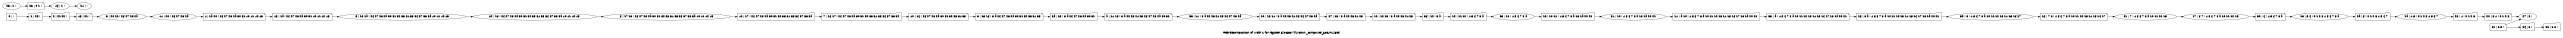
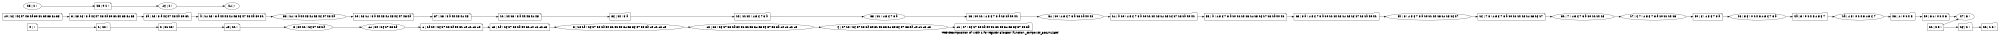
(862, 17) -> none
